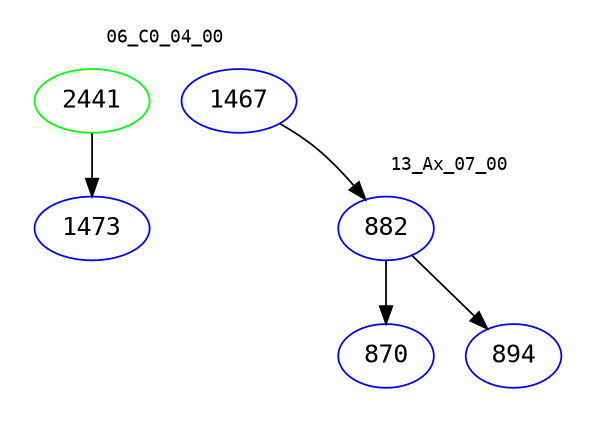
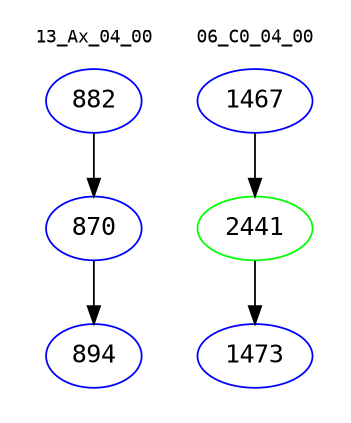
(336, 166) -> (255, 156)
(450, 166) -> (95, 38)
(443, 286) -> (94, 284)
